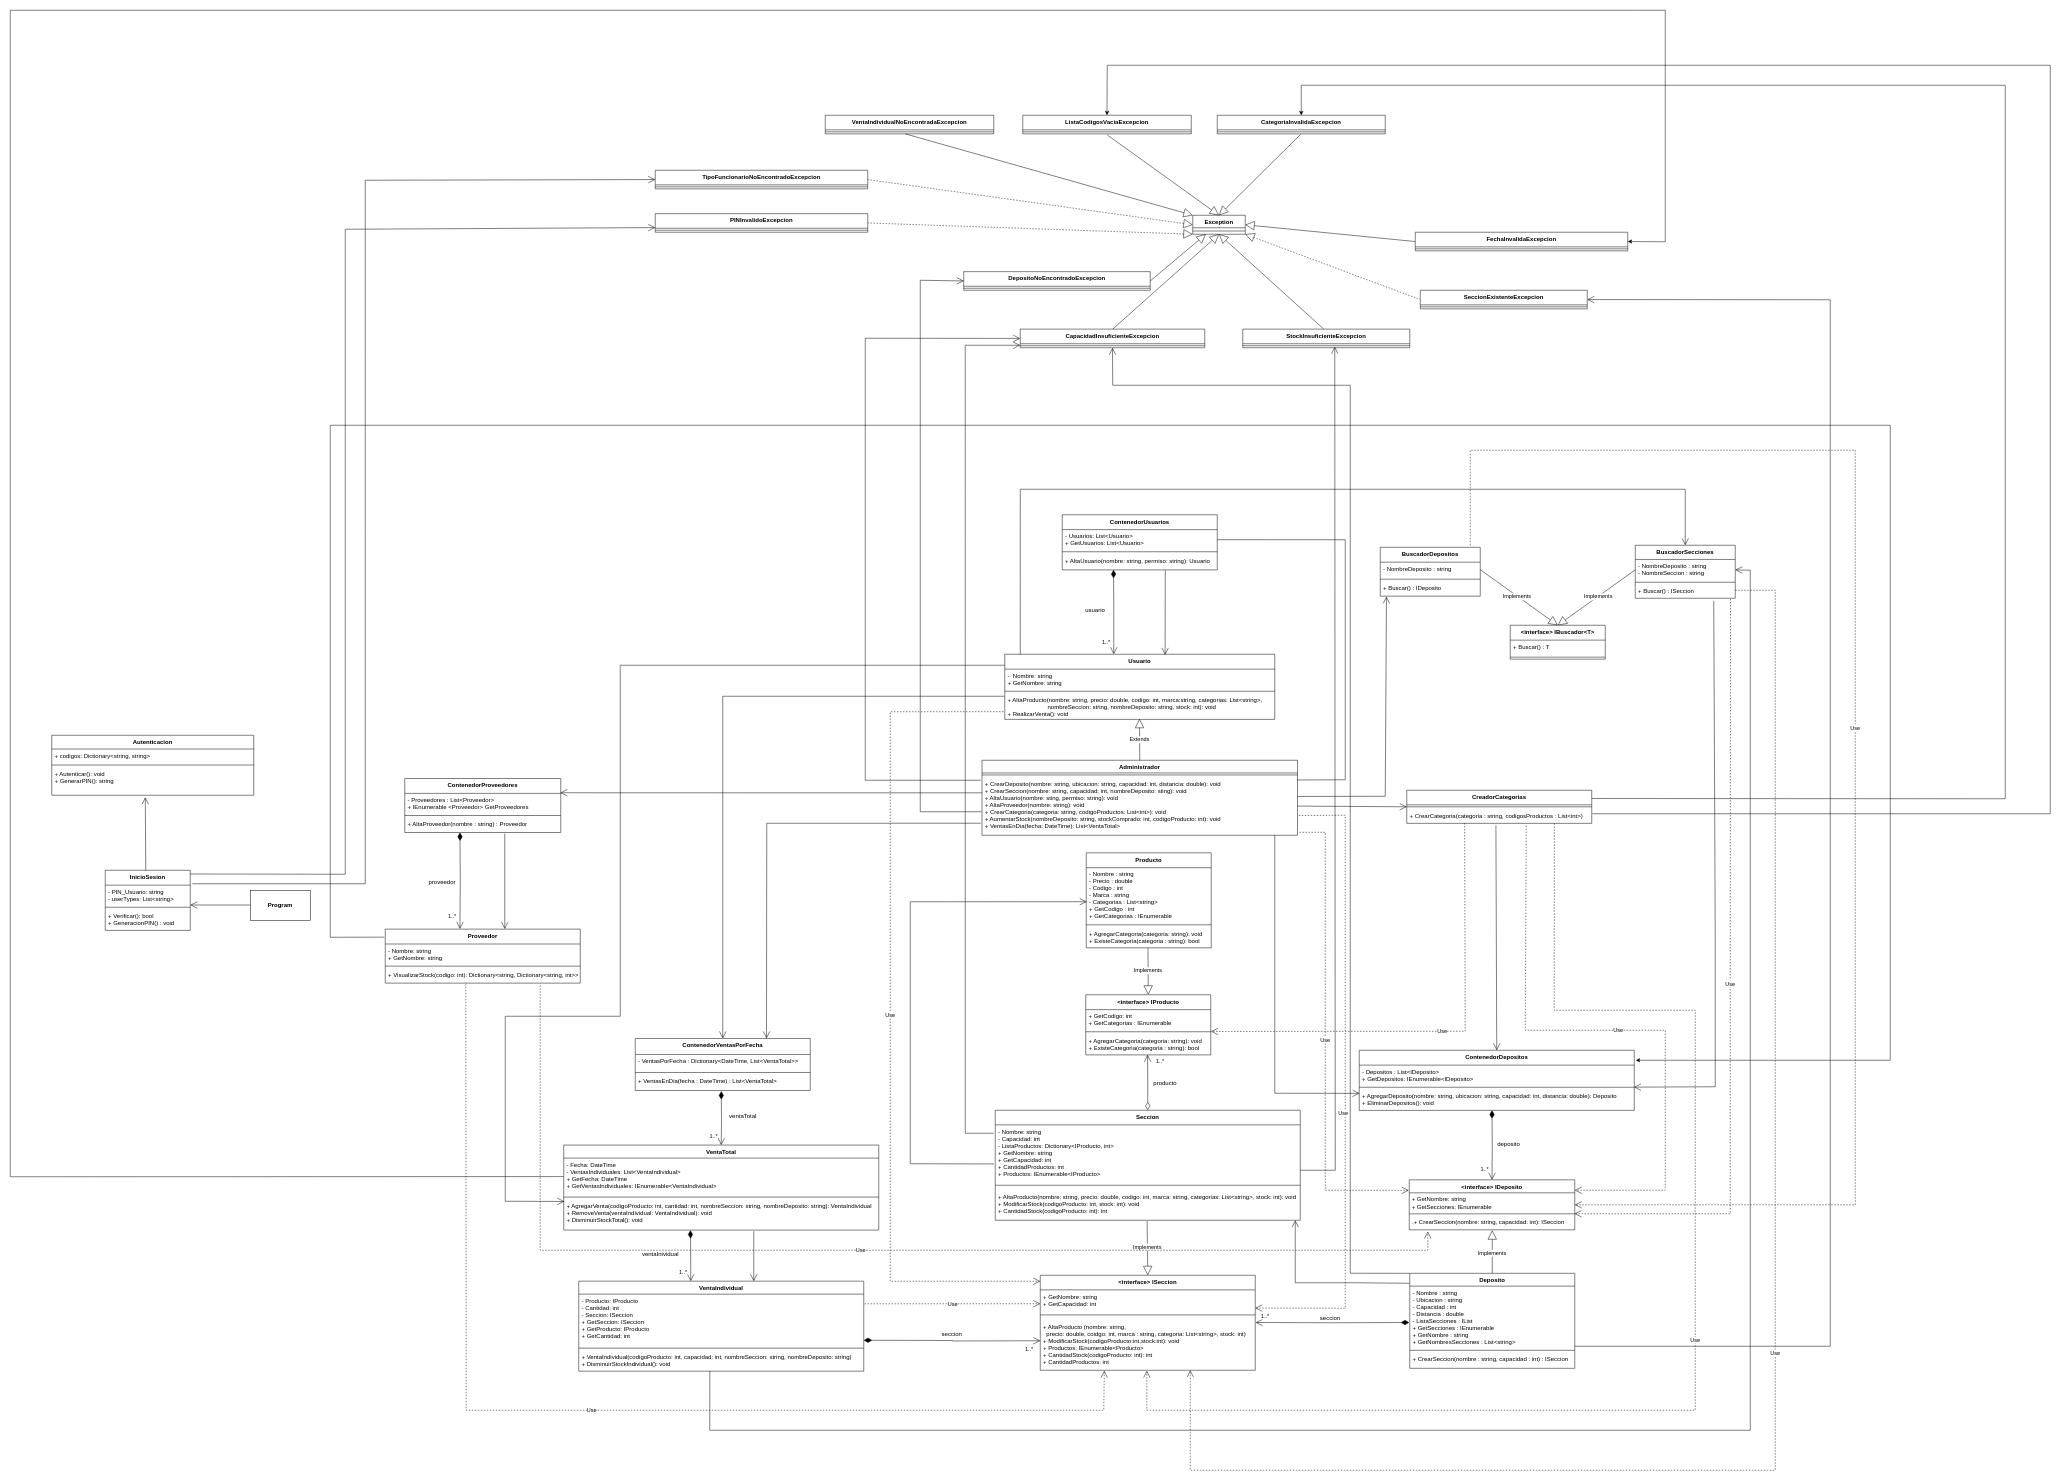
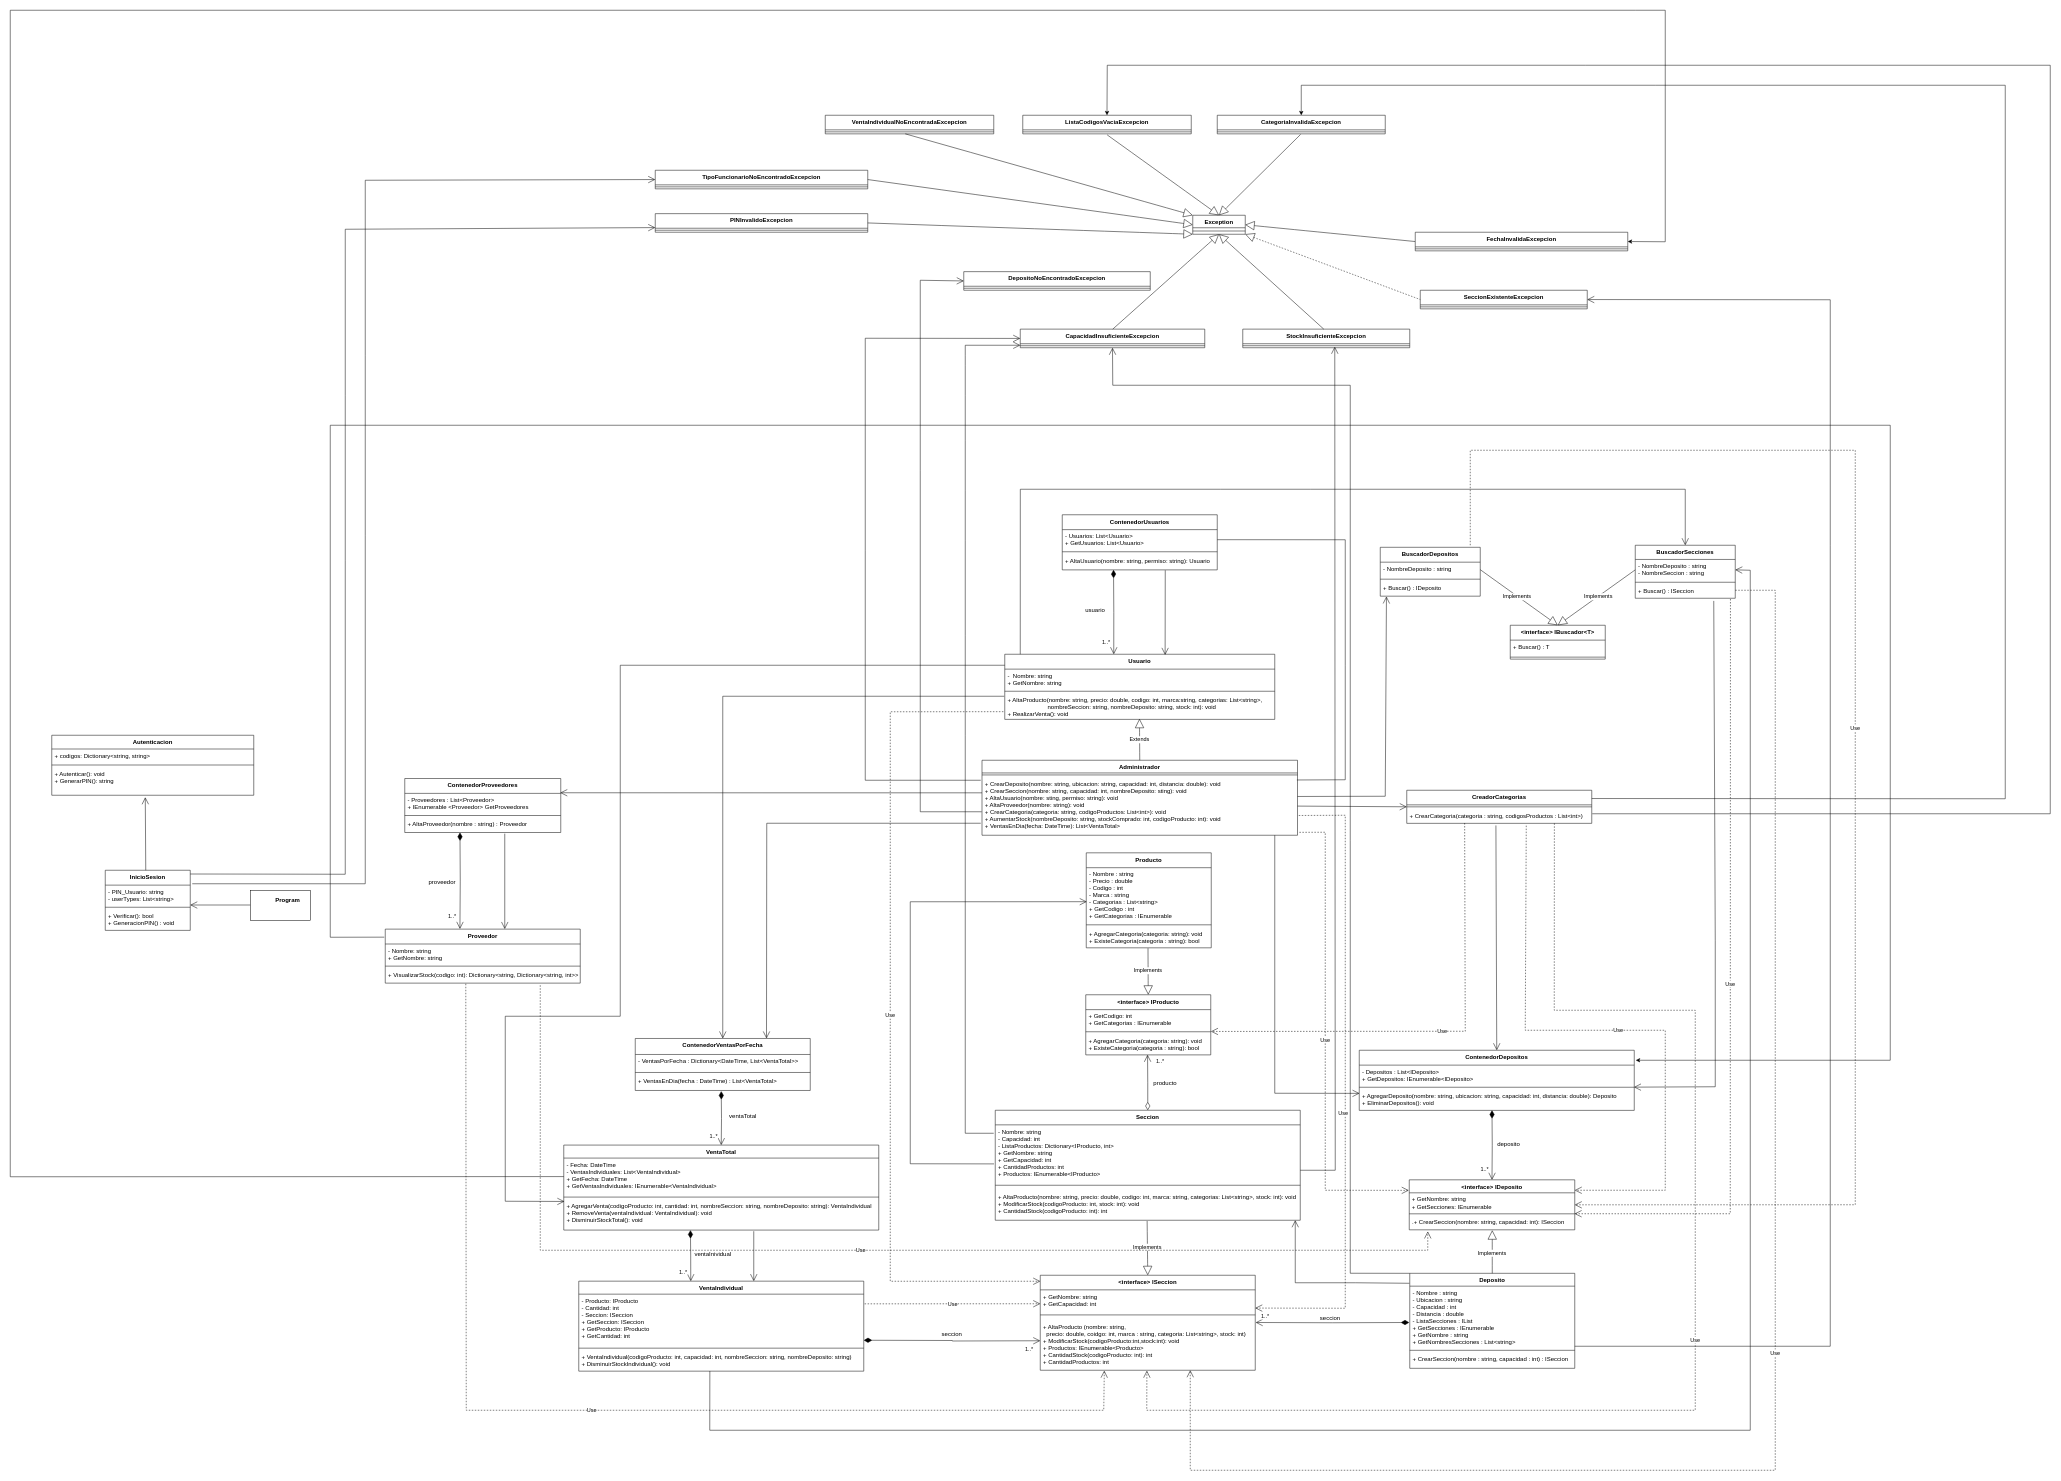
(1025, 201) -> (1025, 201)
(1025, 228) -> (1025, 228)
(1174, 261) -> none
(280, 905) -> (288, 900)
(661, 1254) -> (713, 1254)
